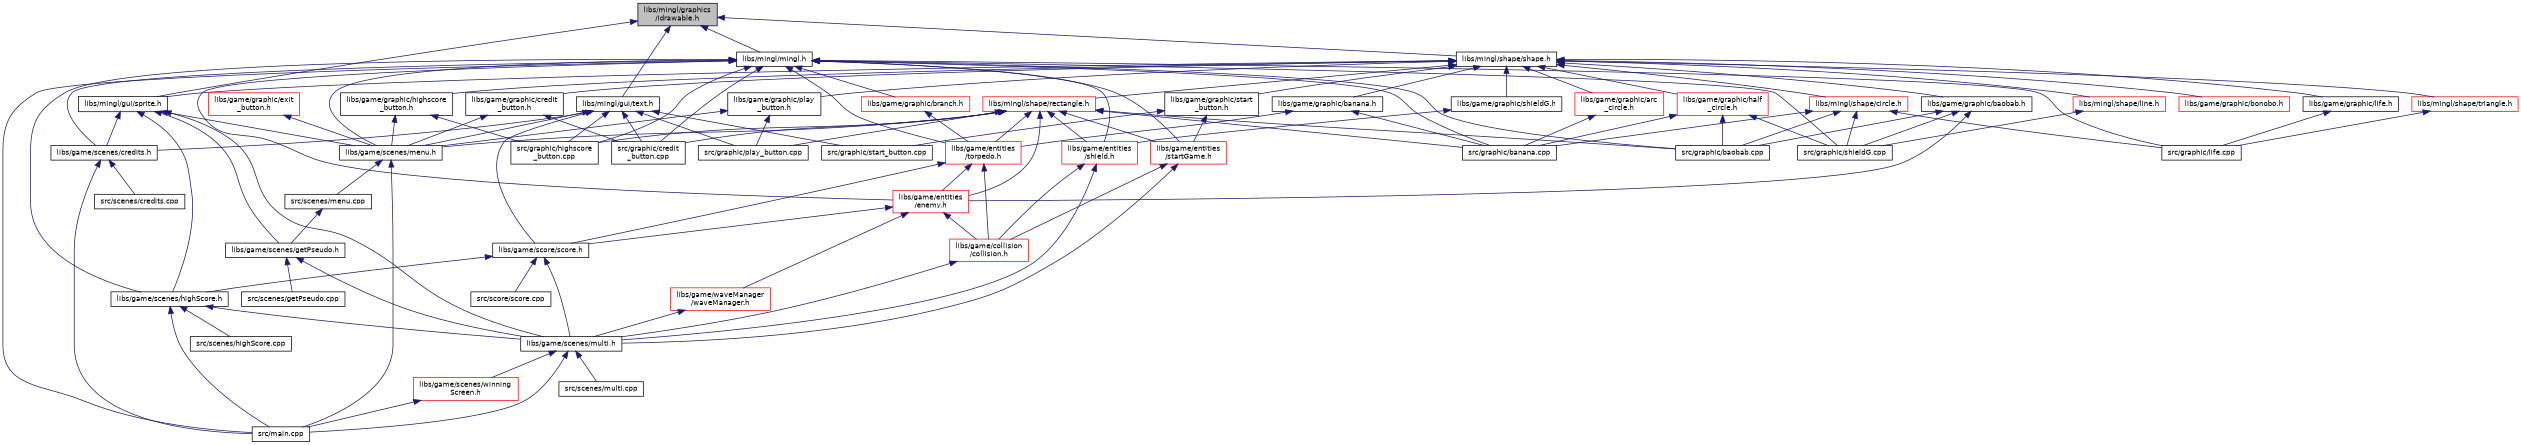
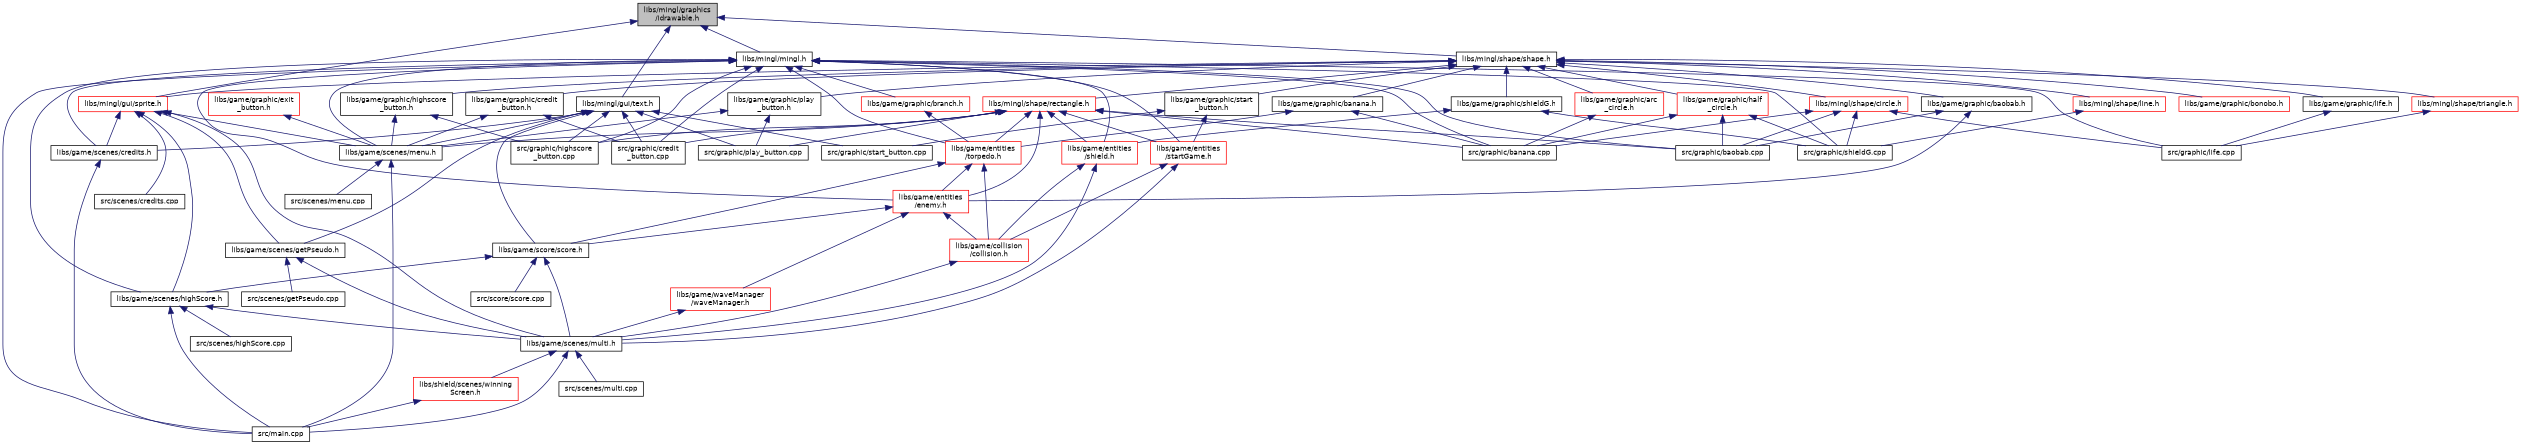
(123, 104) -> (123, 104)
(1907, 130) -> (1658, 127)
(124, 180) -> (166, 156)
(302, 231) -> (440, 173)
(466, 389) -> (466, 389)
